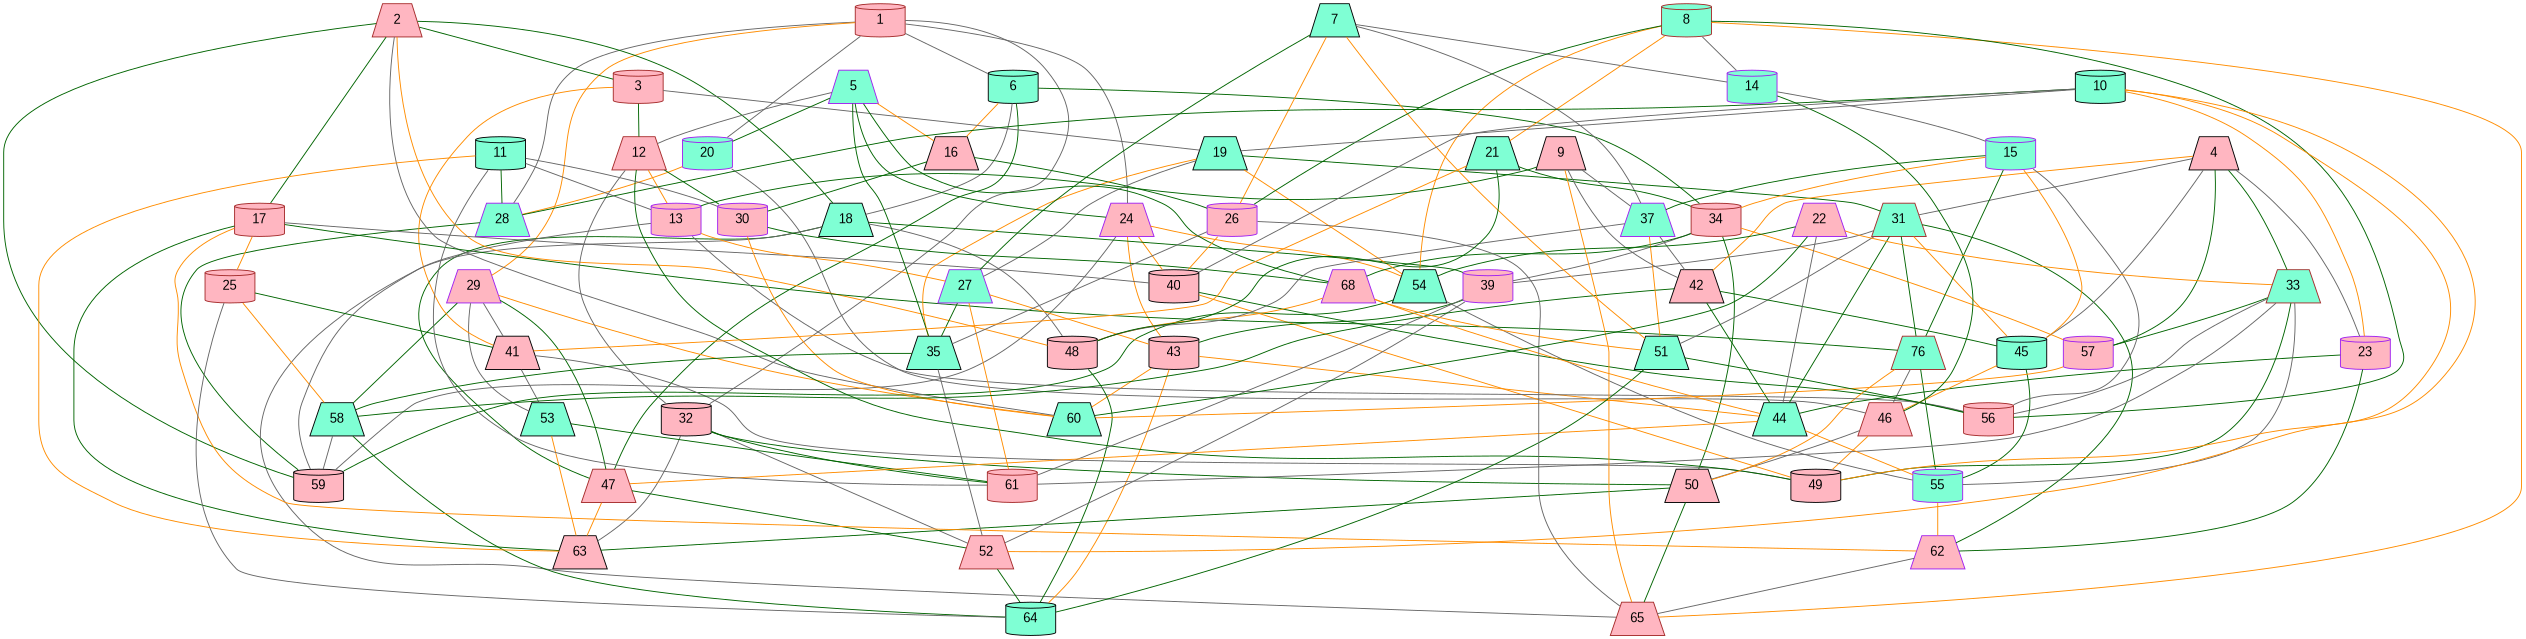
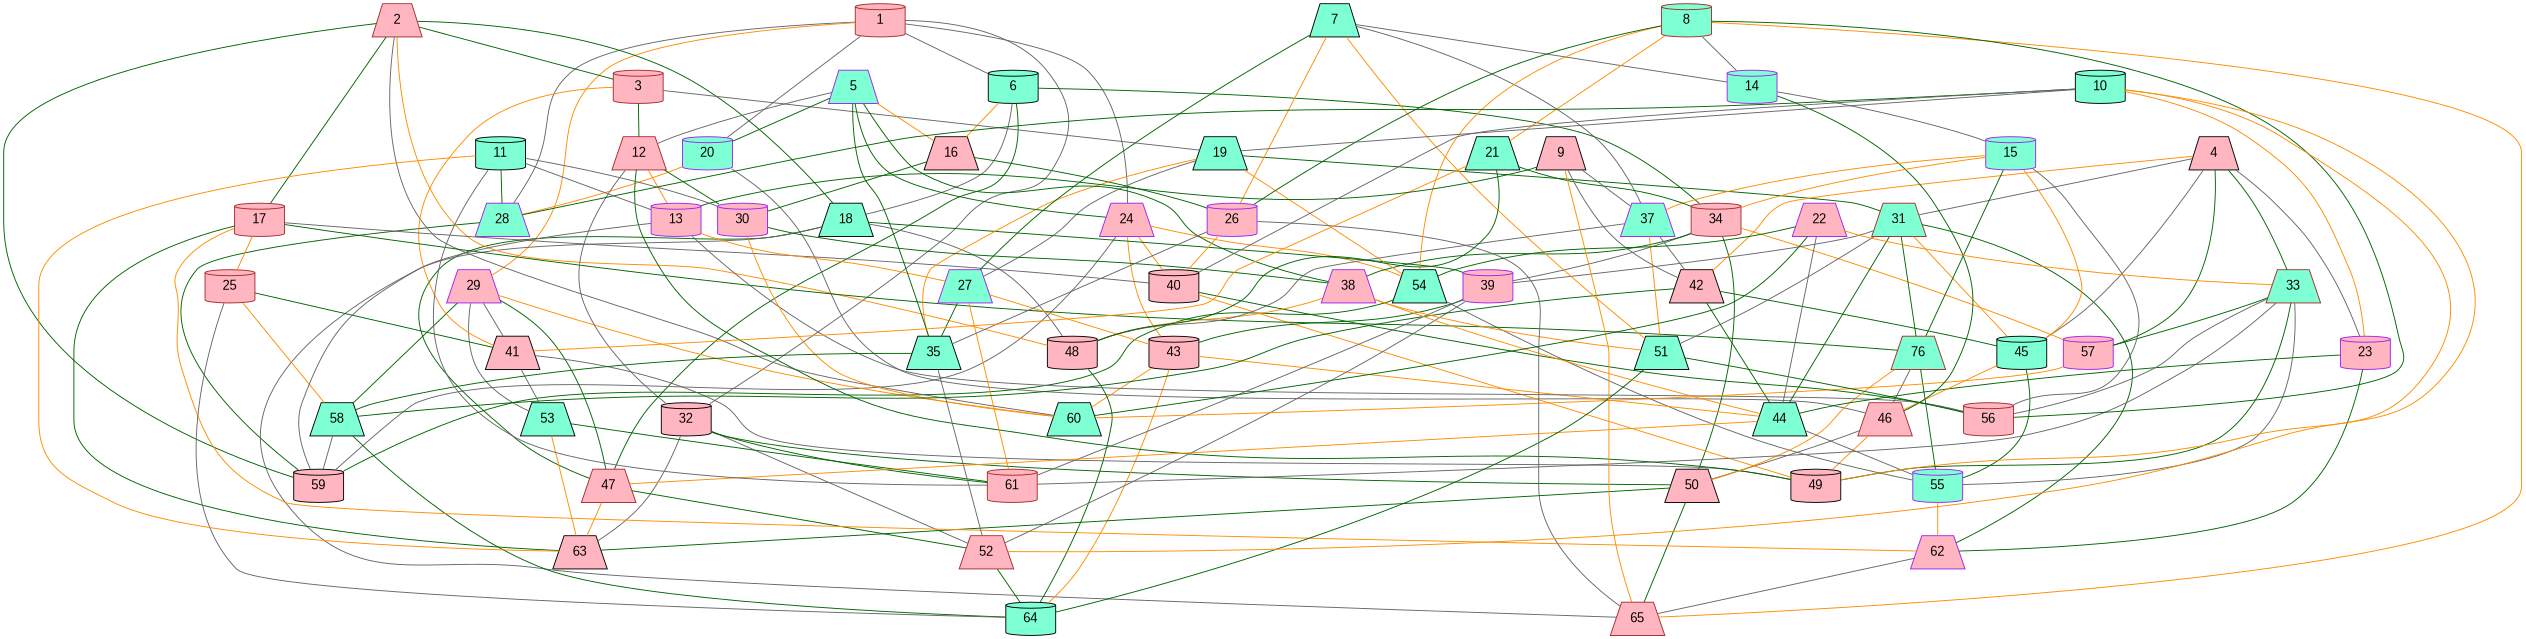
(1824, 173) -> (1824, 173)
(1348, 286) -> (1348, 286)
(1870, 457) -> (1870, 457)
